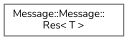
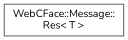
(64, 20) -> (64, 20)
